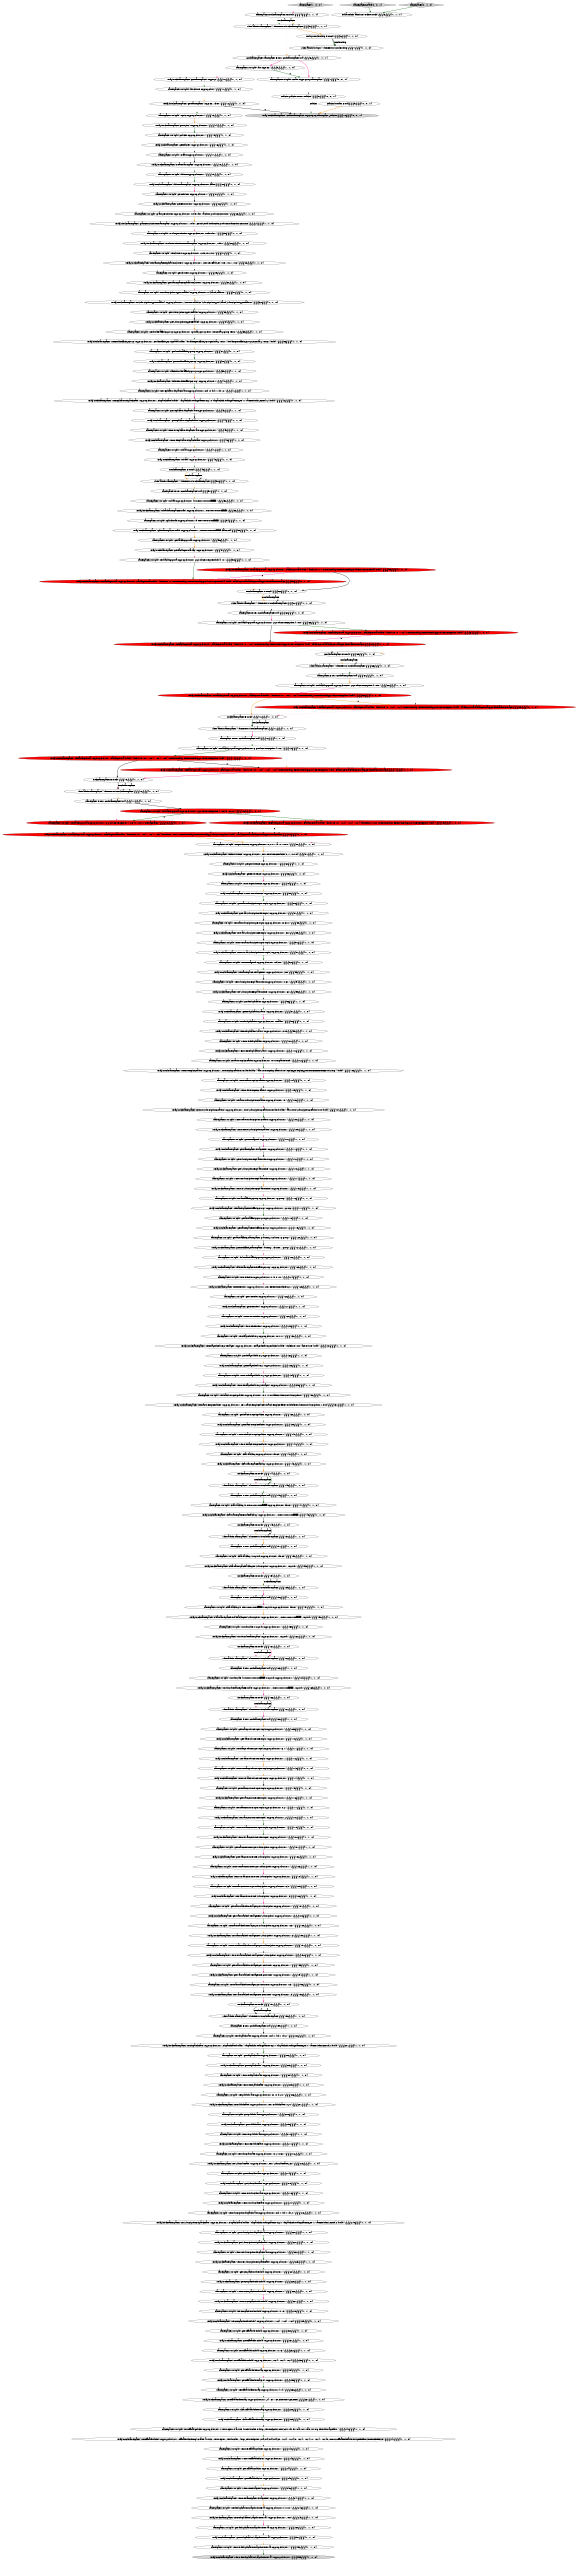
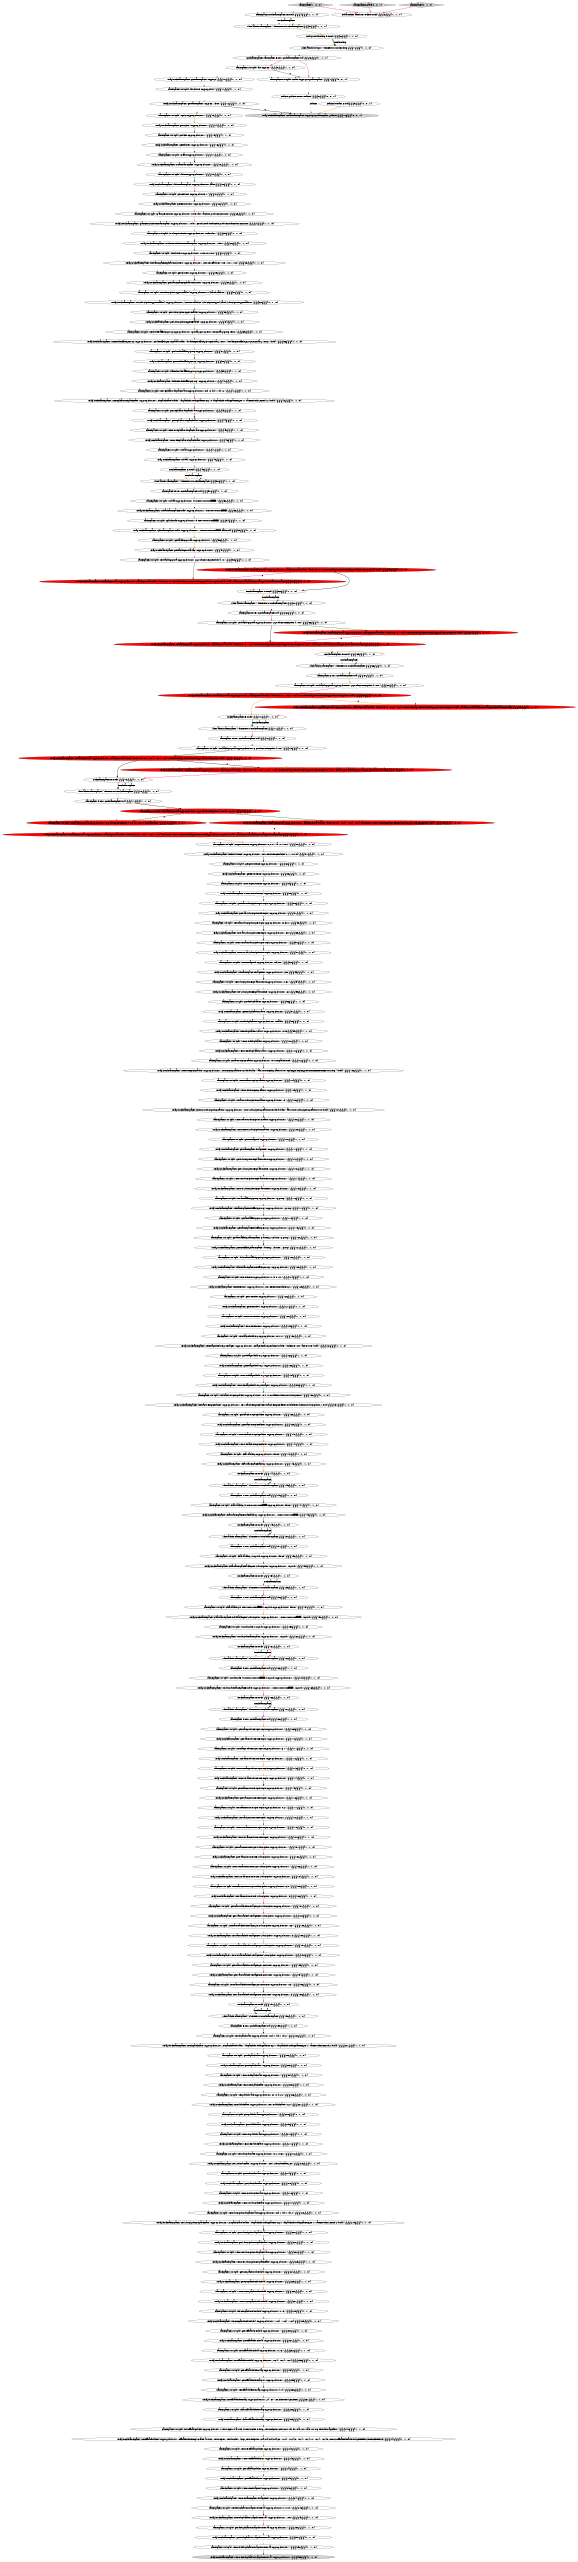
none -> (338, 9)
(369, 9) -> (369, 9)
(399, 9) -> (399, 9)
